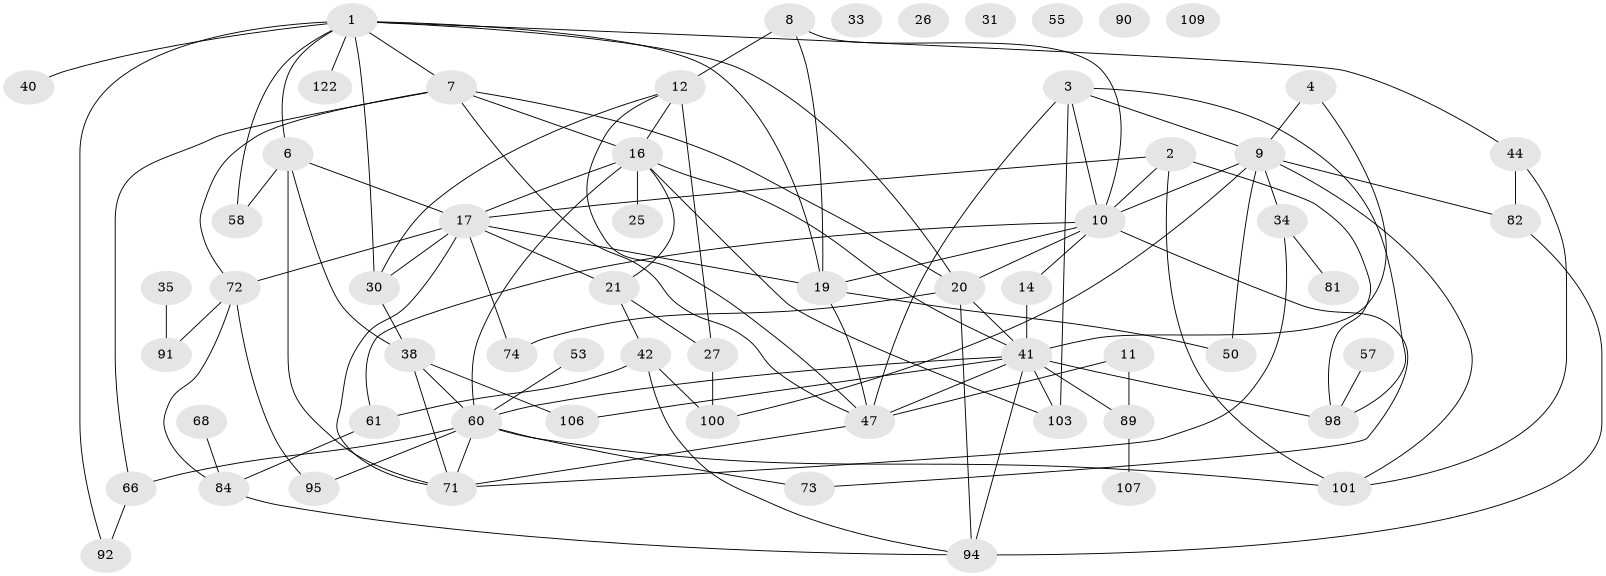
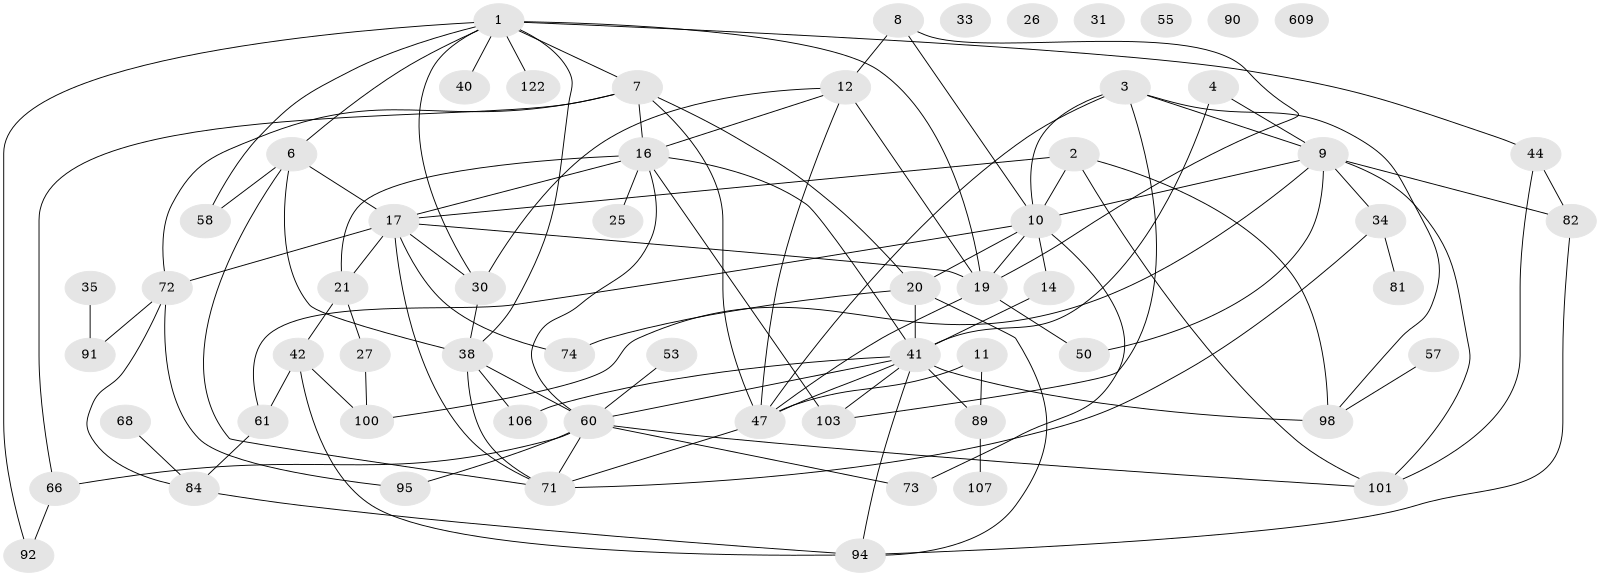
(1193, 20) -> (1302, 20)
(706, 58) -> (557, 192)
(697, 227) -> (914, 188)
